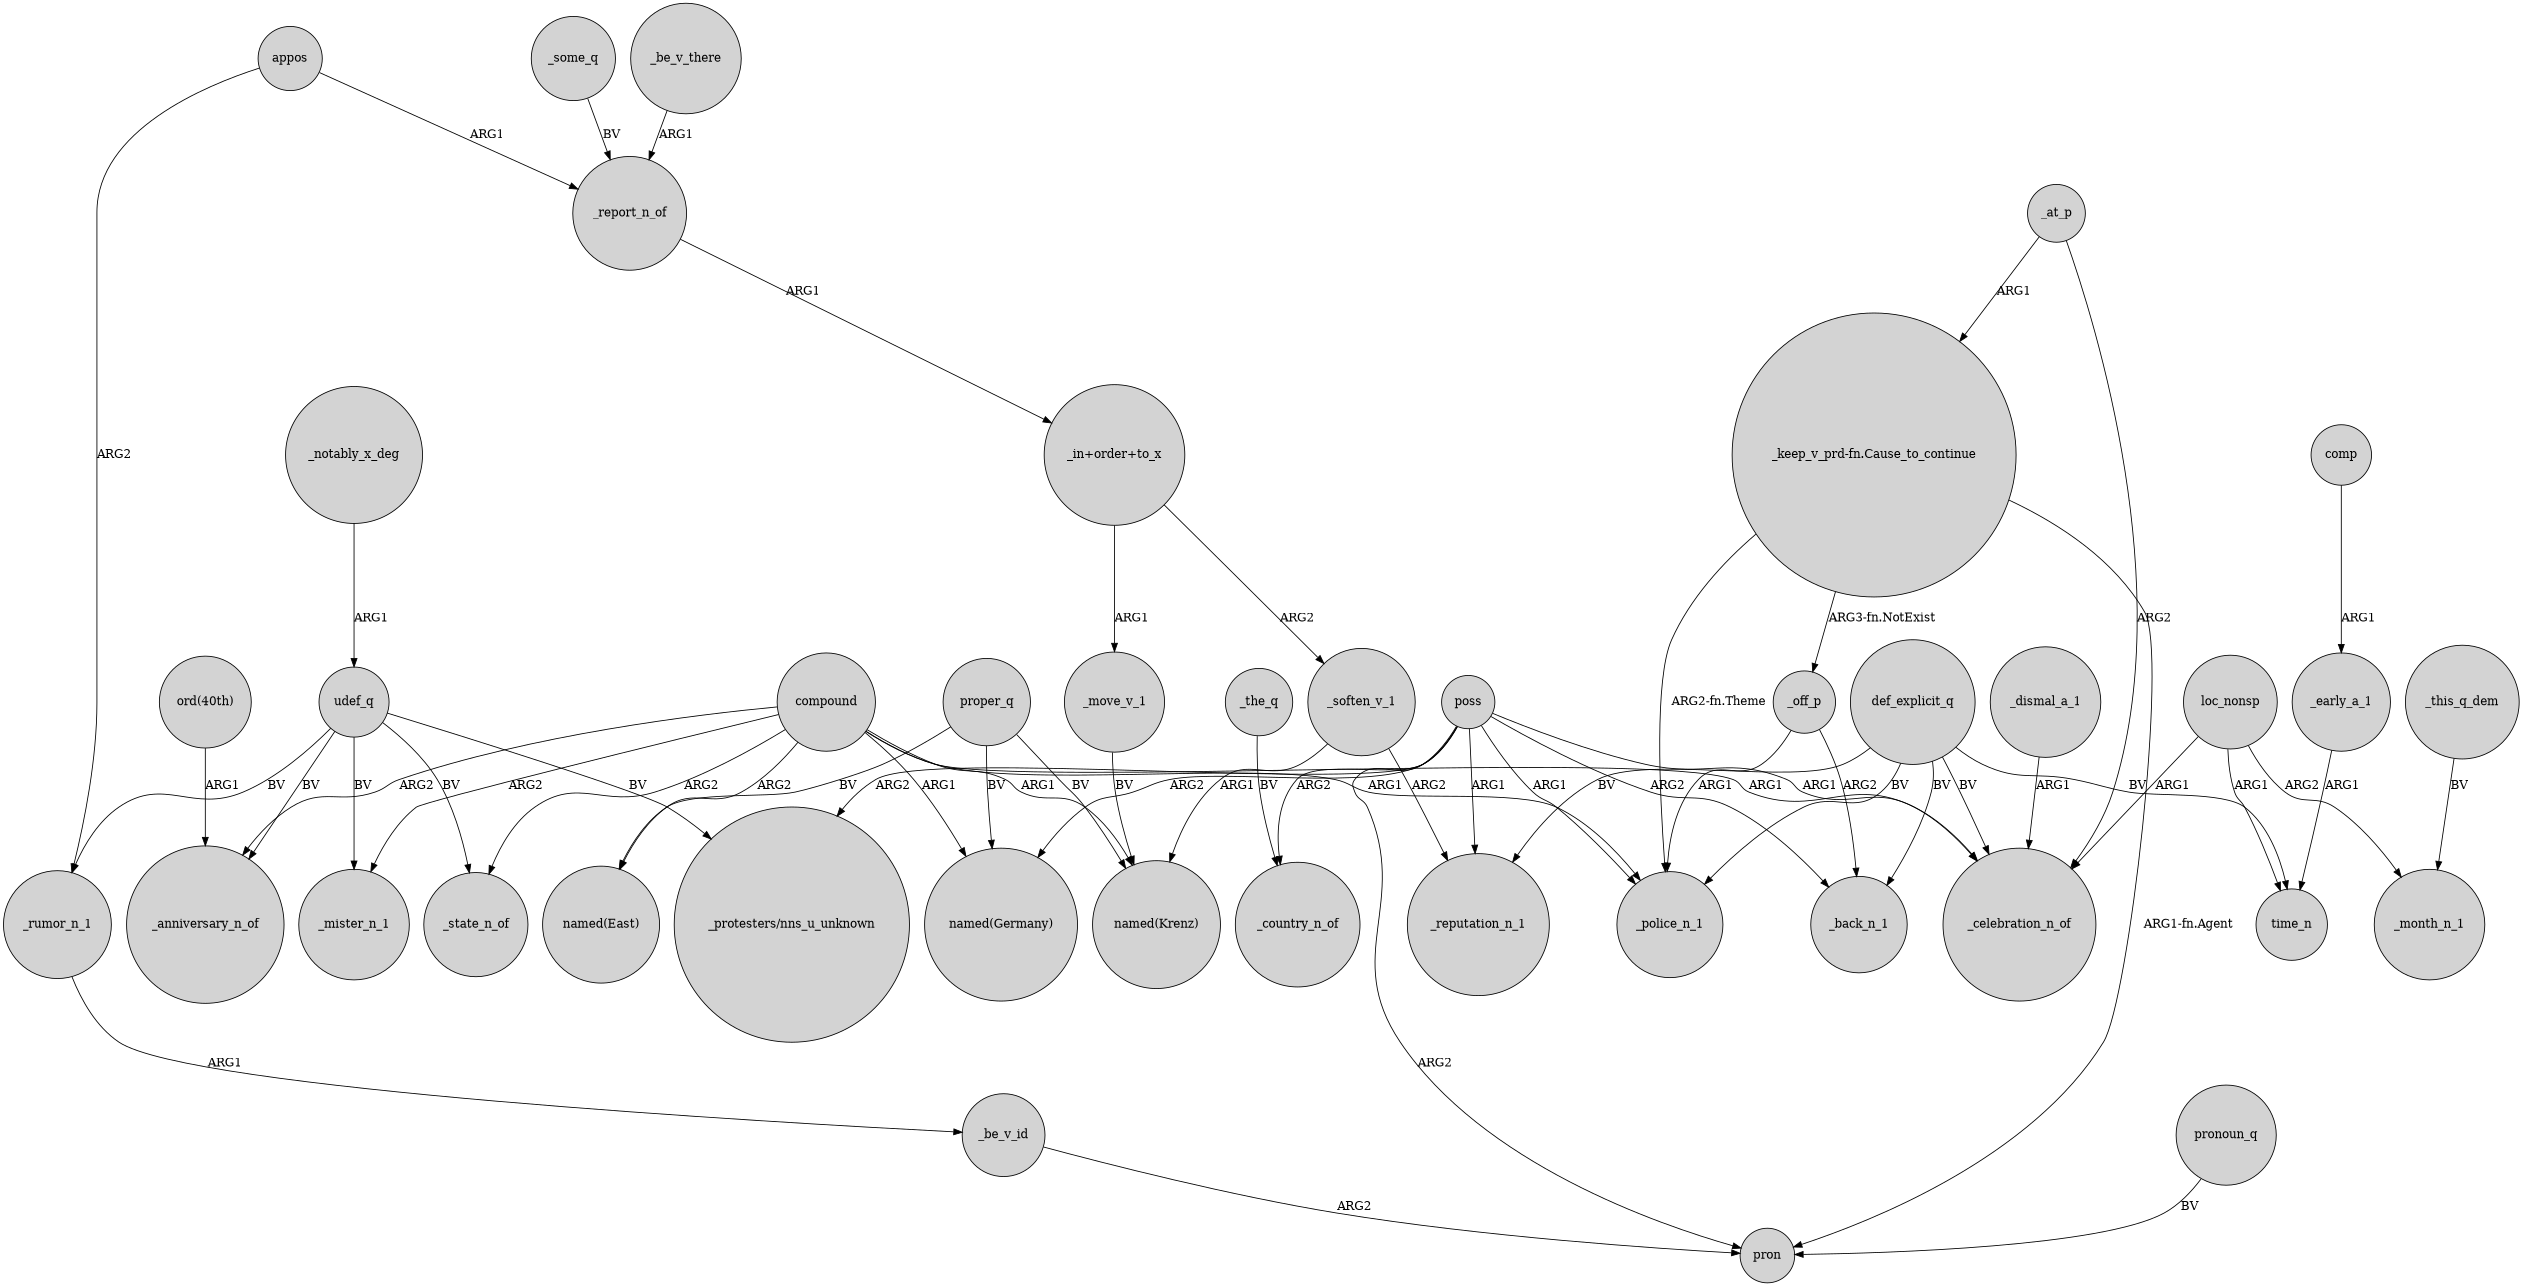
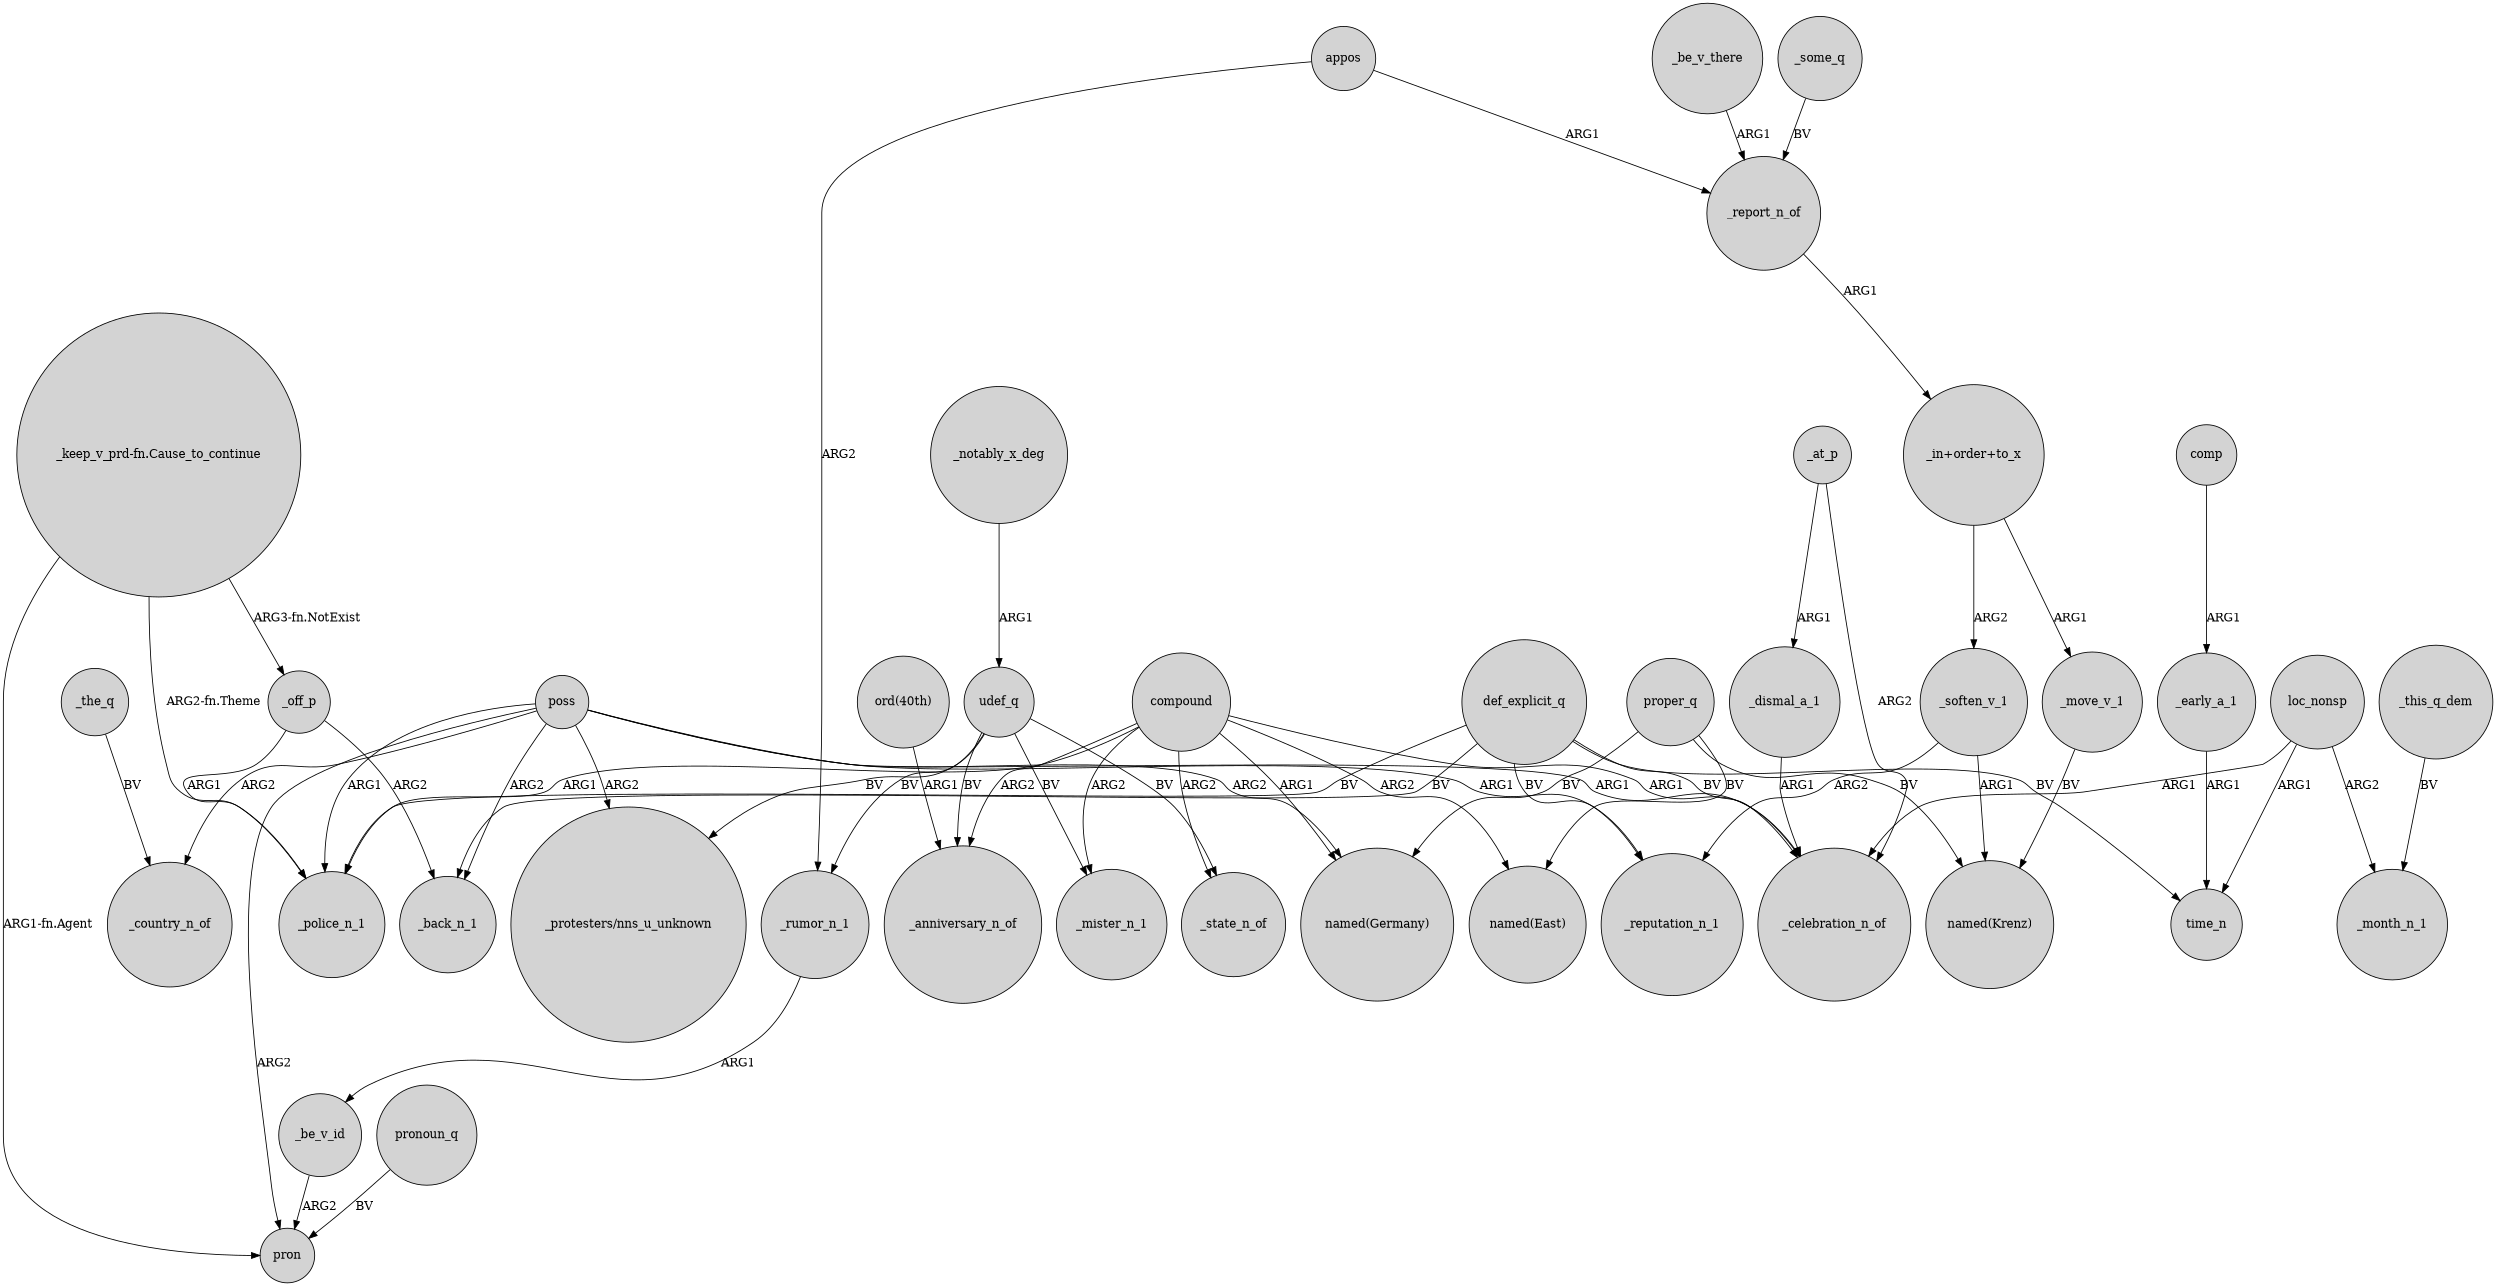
(2002, 286) -> (1806, 561)
(1008, 781) -> none
